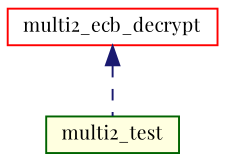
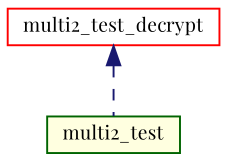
(113, 27) -> (114, 27)
